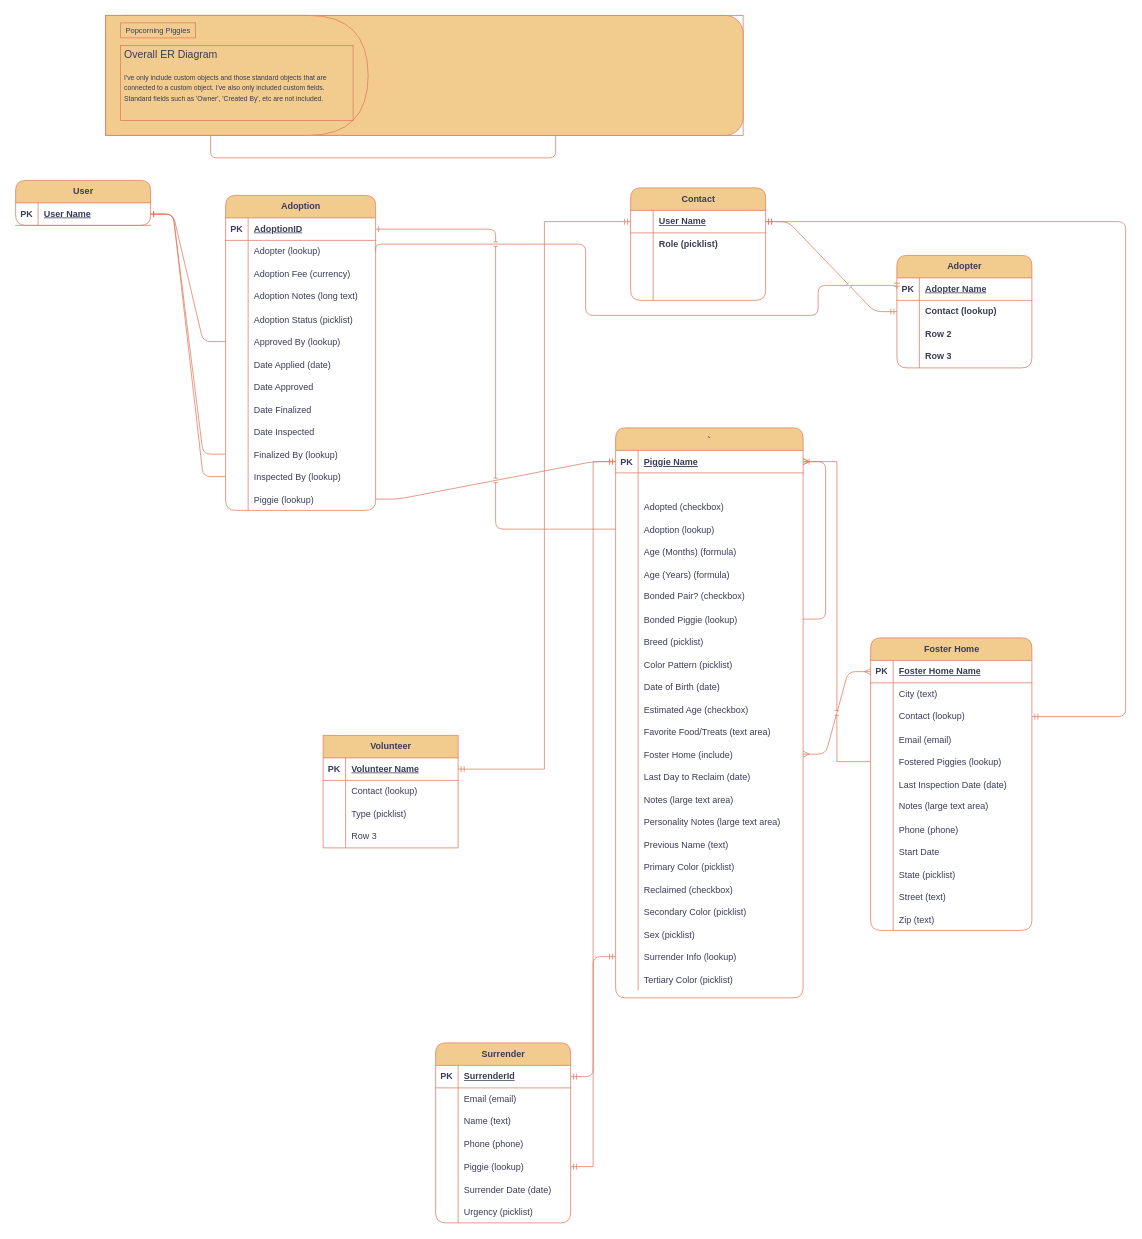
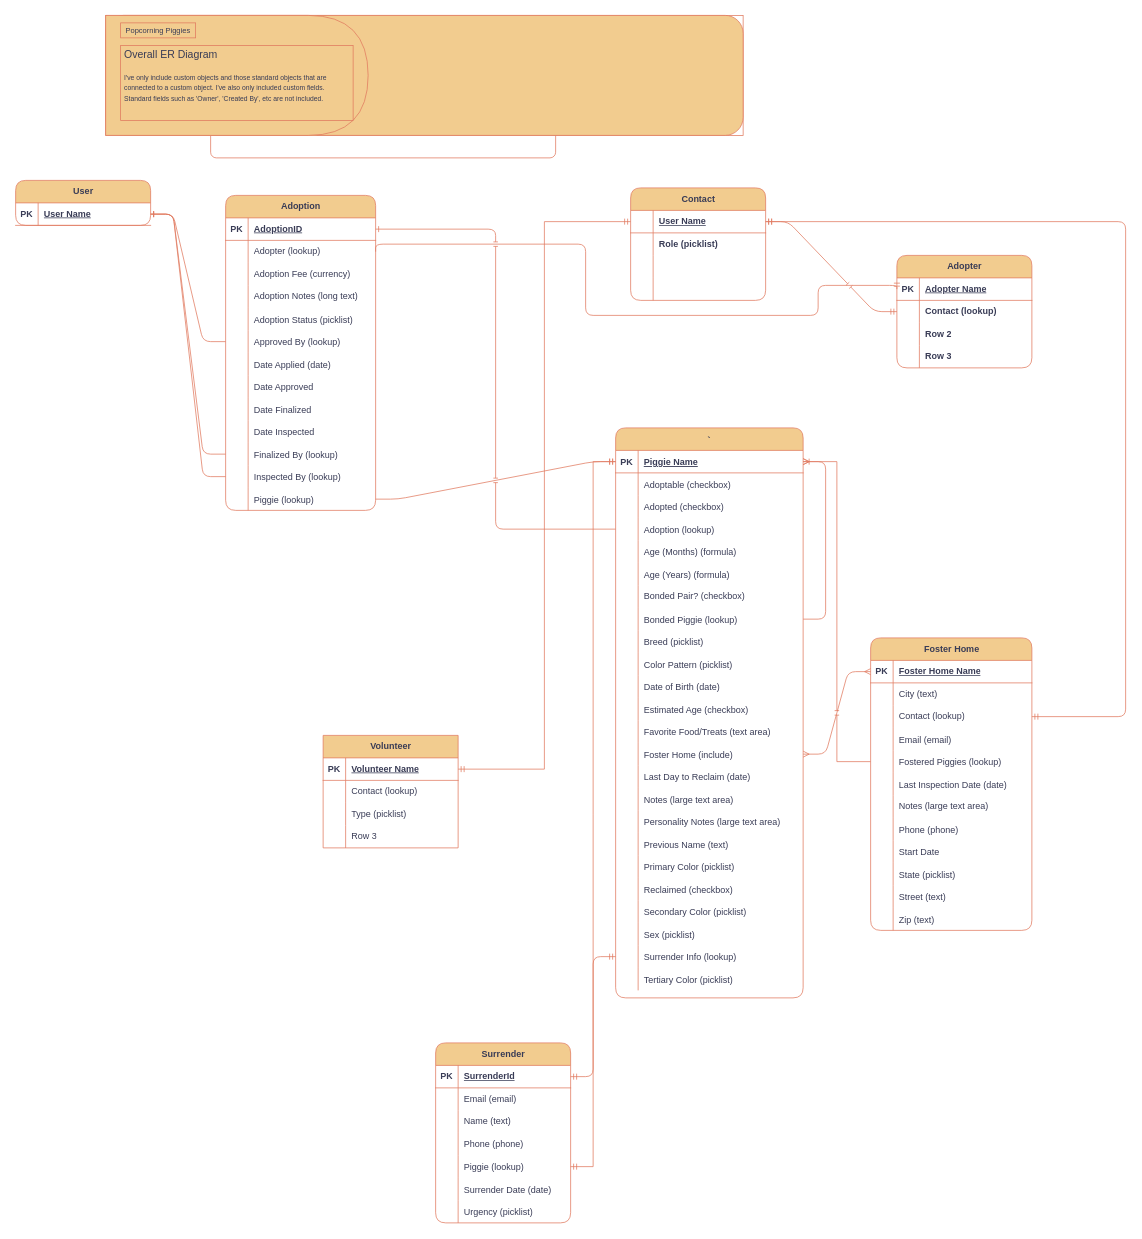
none -> (720, 484)
